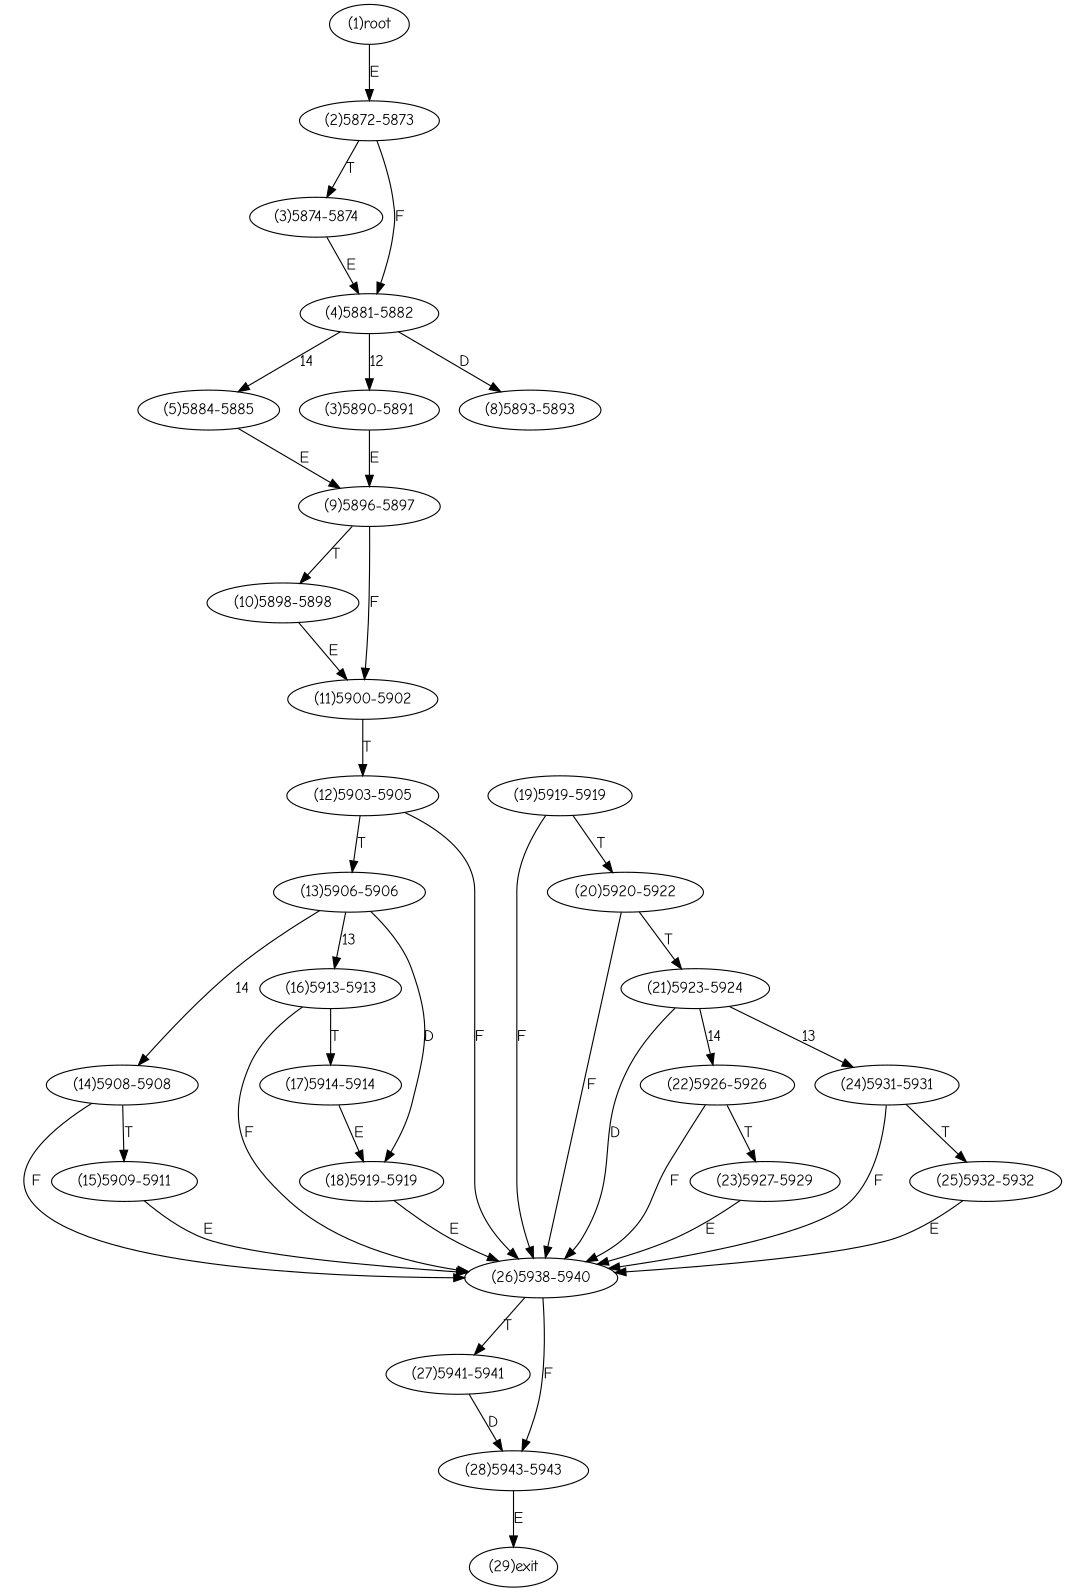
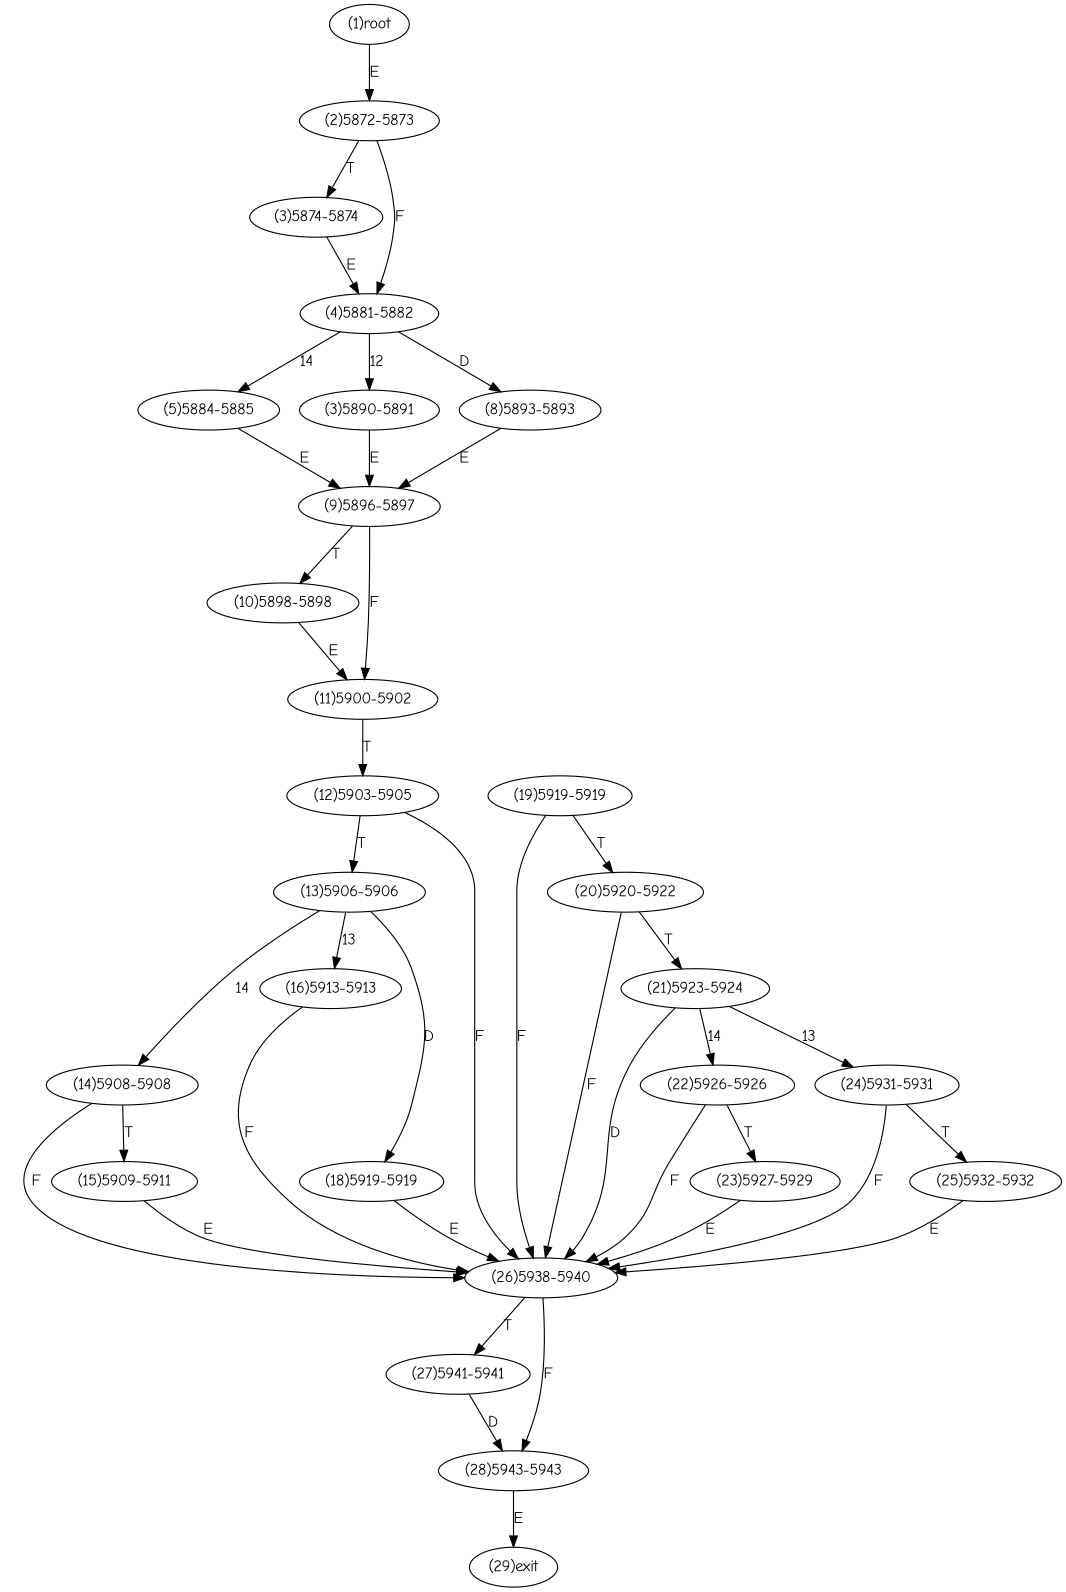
none -> (454, 456)
(331, 1085) -> none
